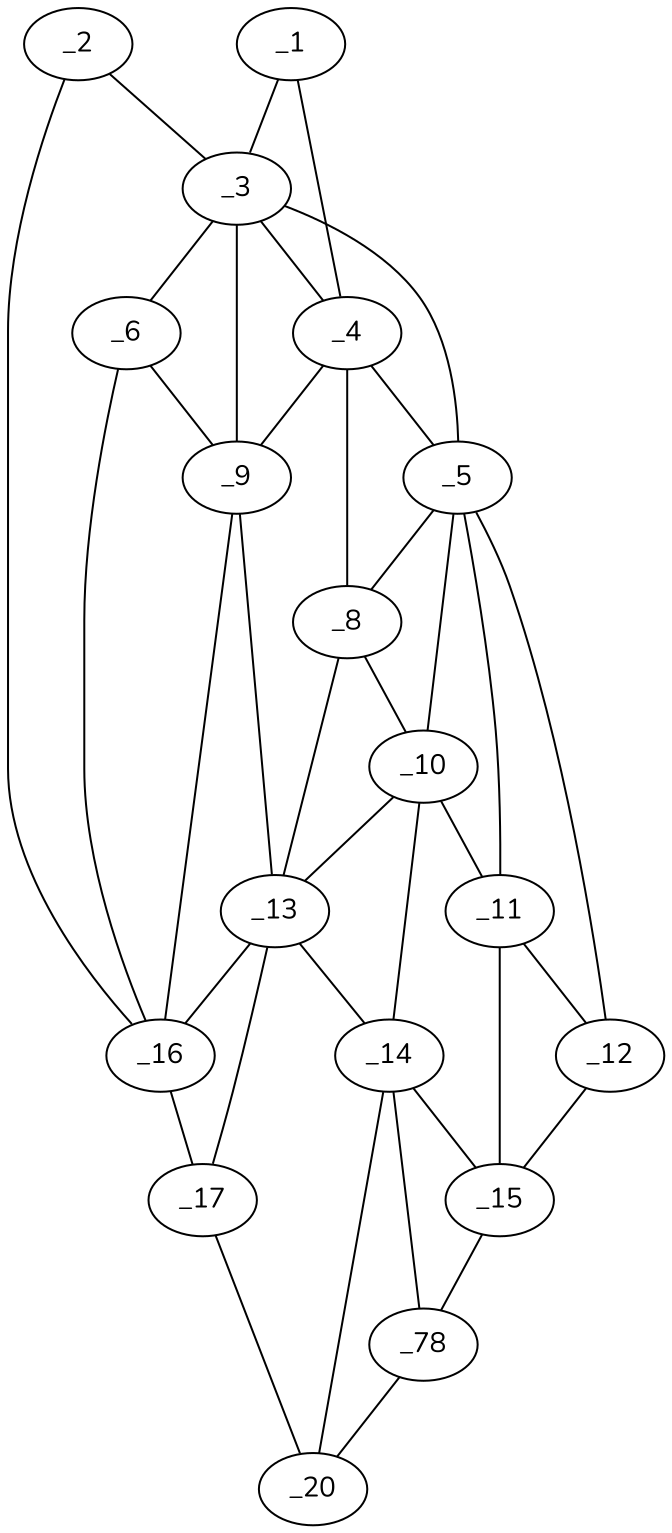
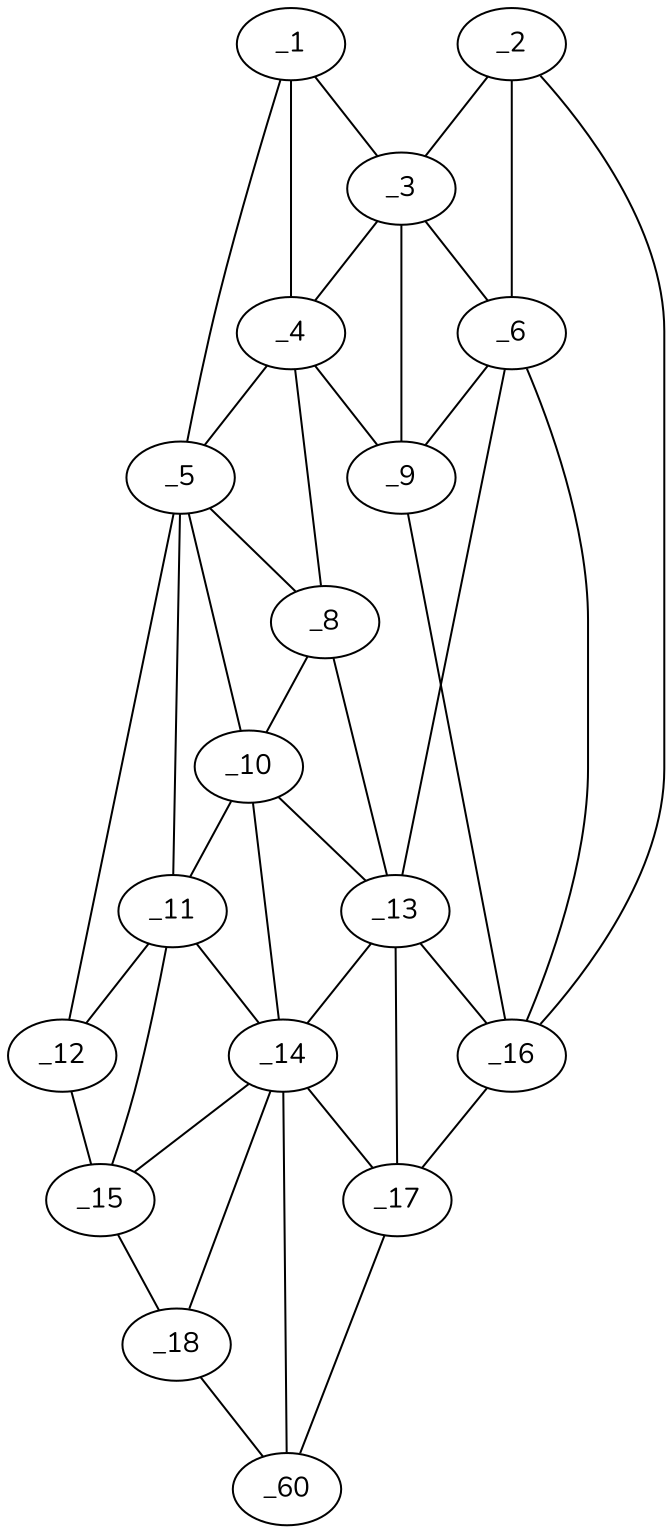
none -> (512, 189)
(415, 292) -> (229, 259)
(256, 694) -> (454, 622)
none -> (228, 983)
none -> (340, 1128)
(423, 1345) -> (177, 1345)
(313, 1489) -> (287, 1489)
